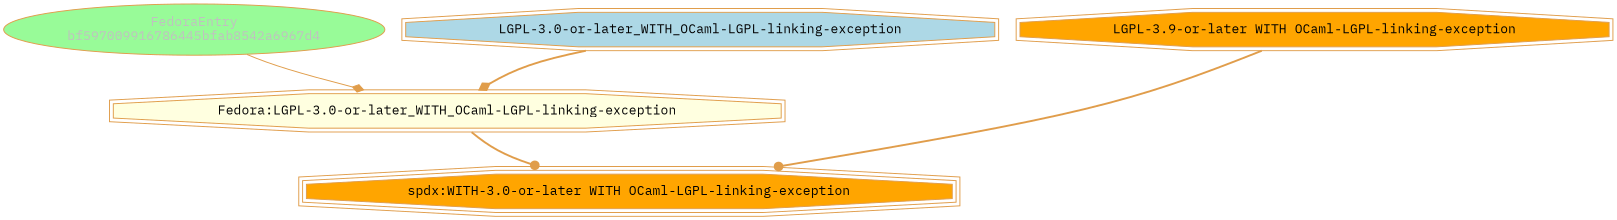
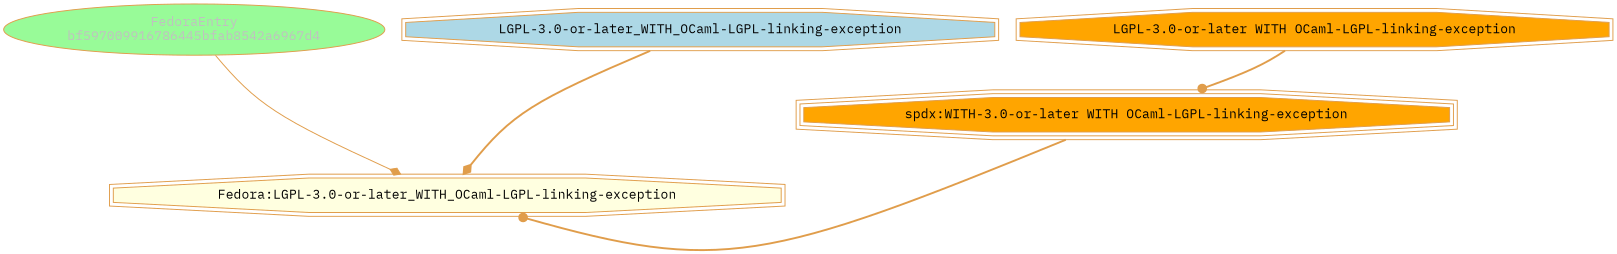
(1315, 30) -> (1315, 30)
(500, 151) -> (803, 236)
